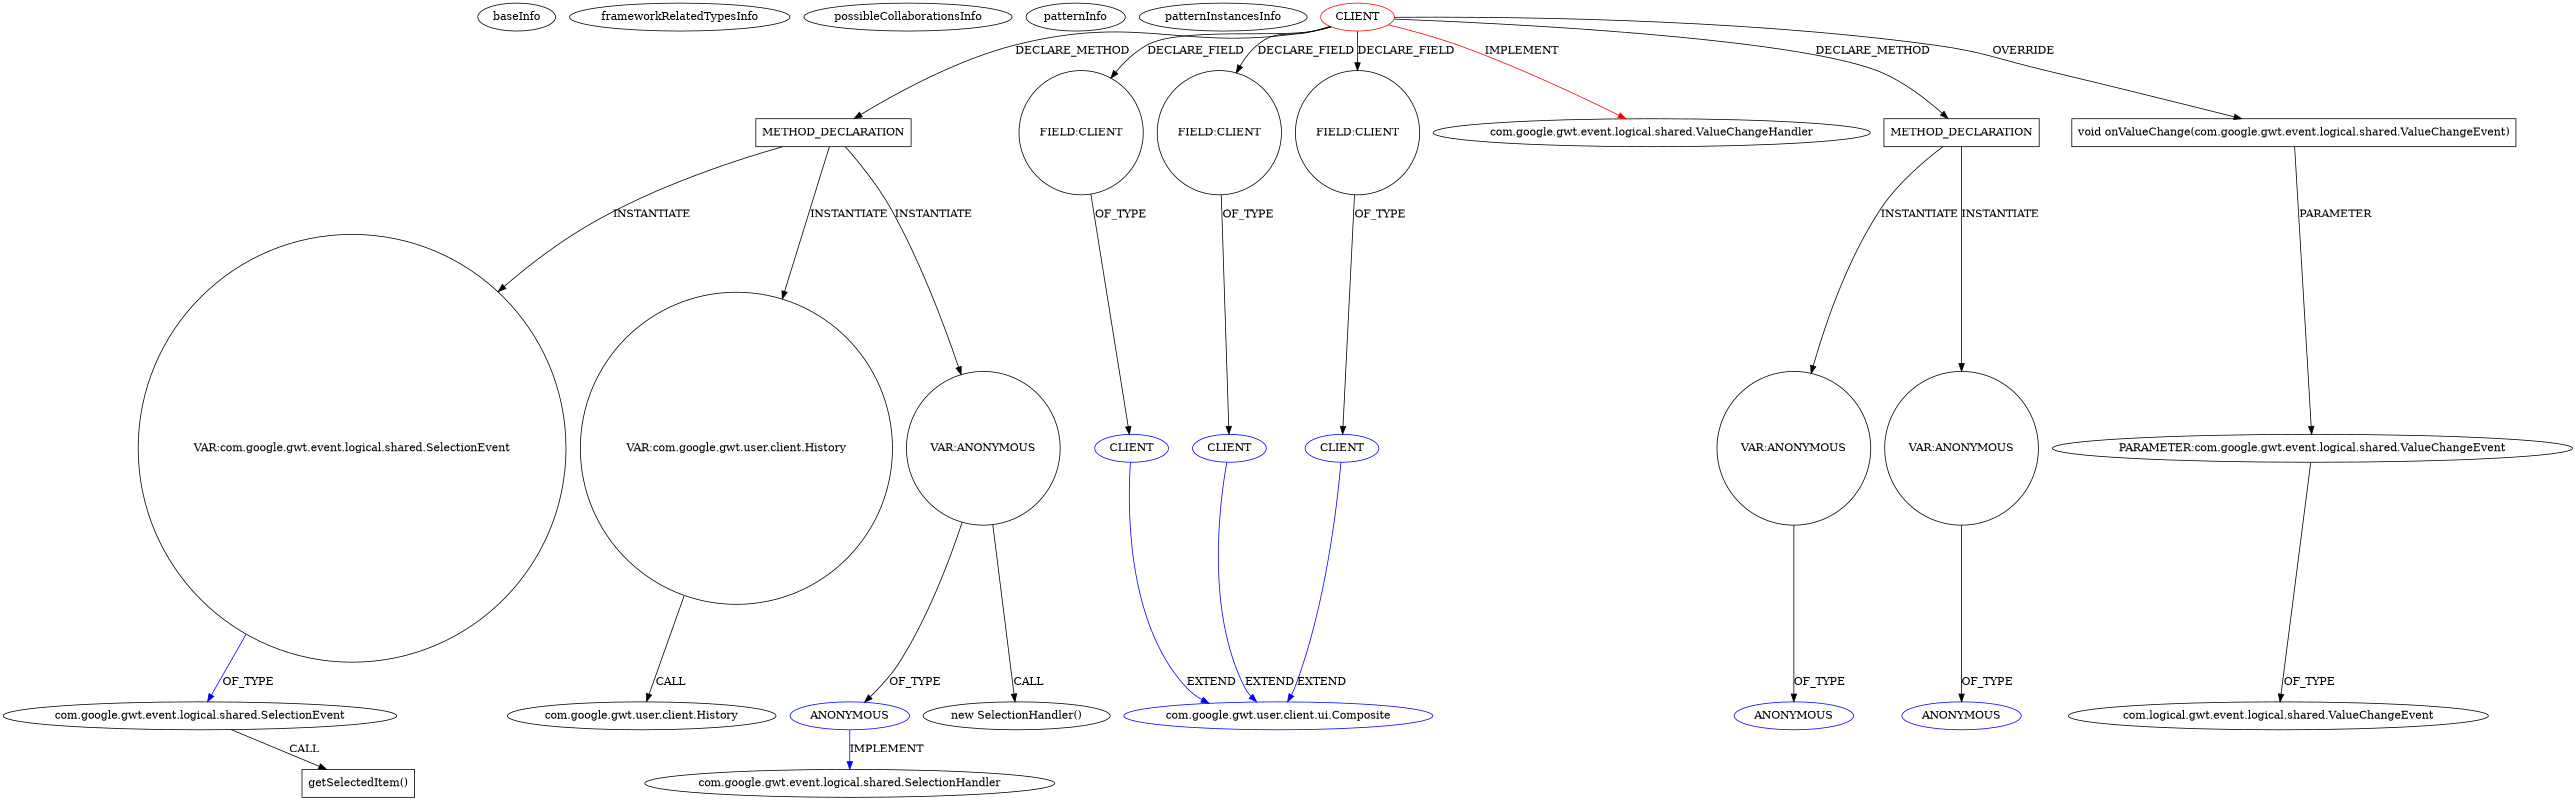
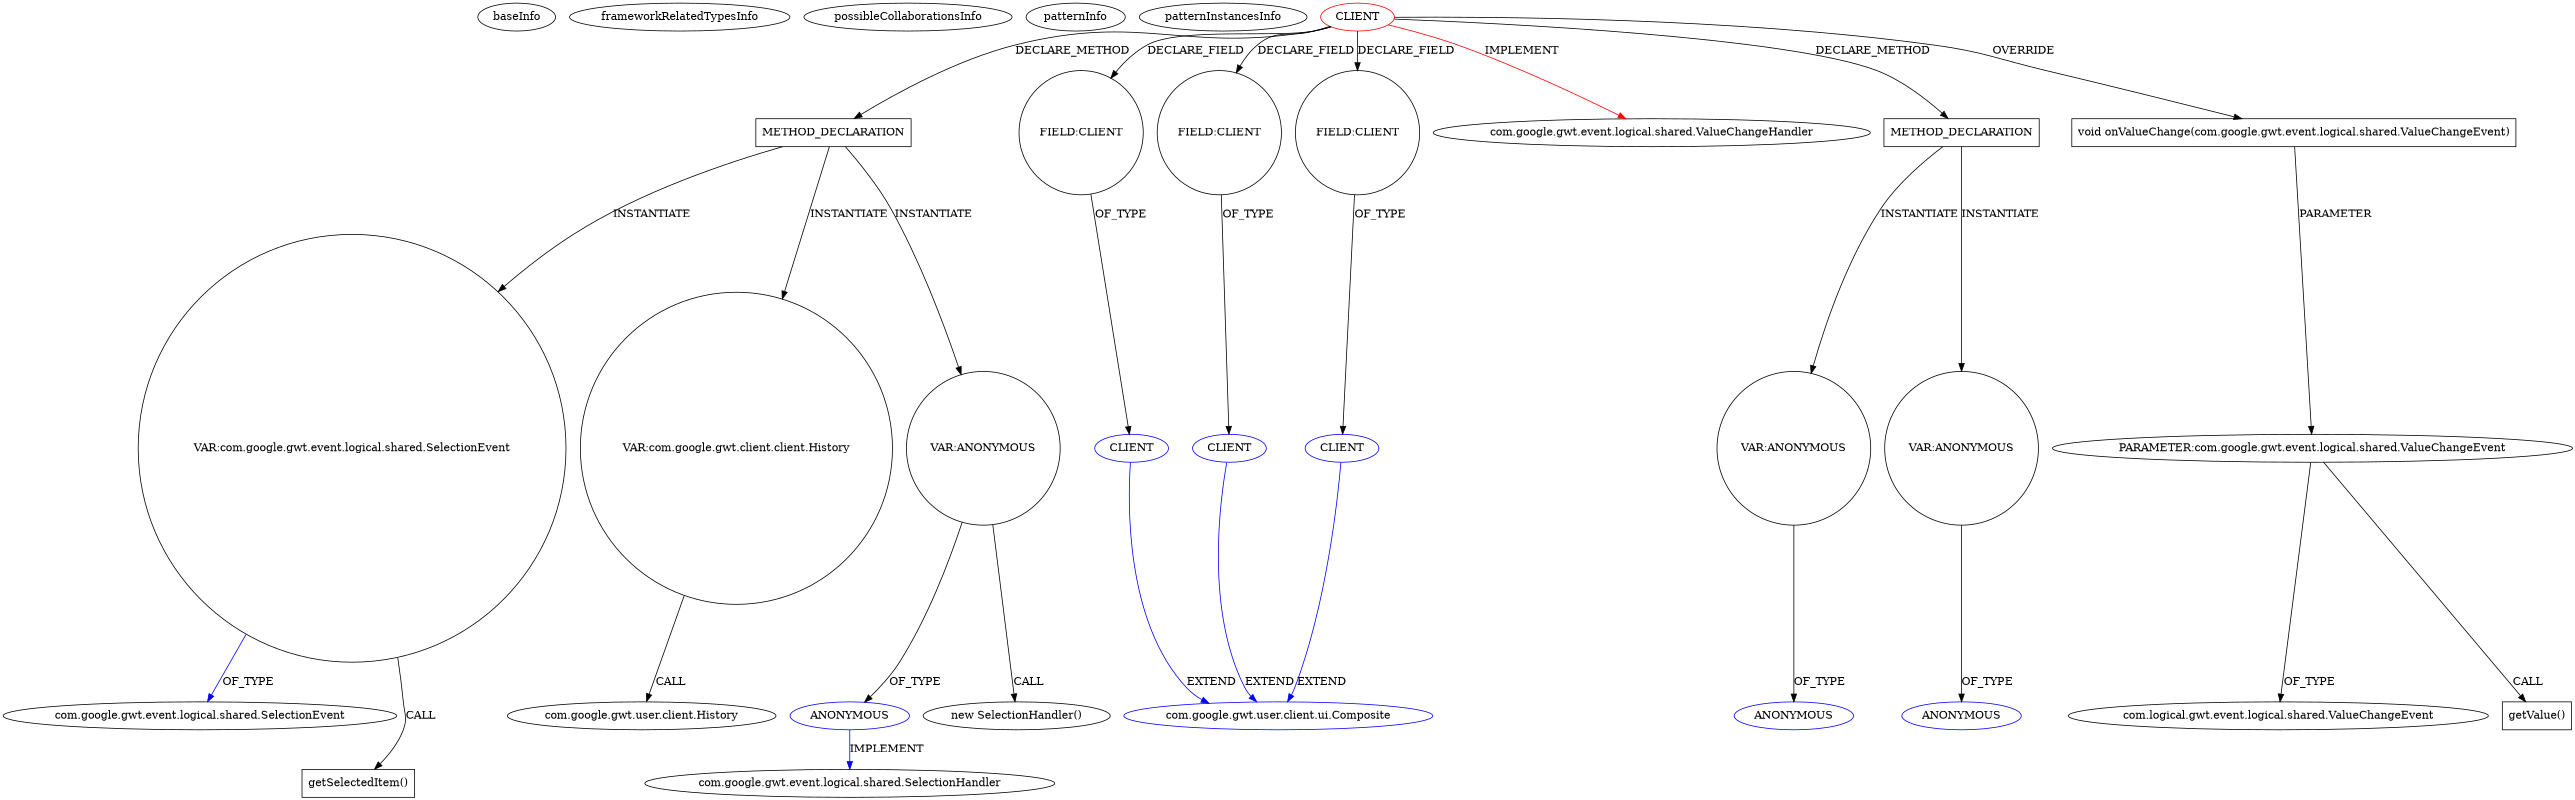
(736, 448) -> (736, 448)
none -> (2537, 716)
(275, 748) -> (405, 714)
